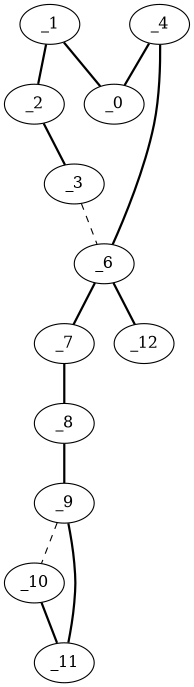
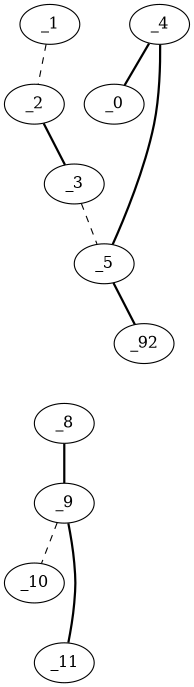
(42, 64) -> (42, 64)
(82, 64) -> none
(104, 264) -> (104, 264)
(64, 344) -> none
(144, 344) -> (144, 344)
(49, 623) -> none
